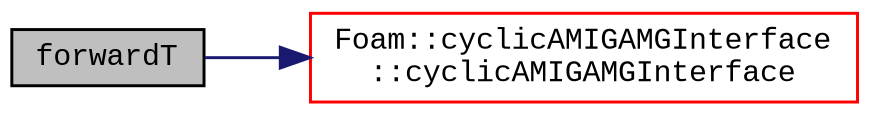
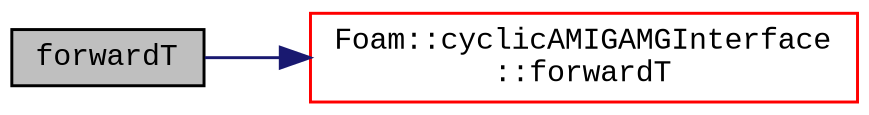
(584, 58) -> (584, 58)
